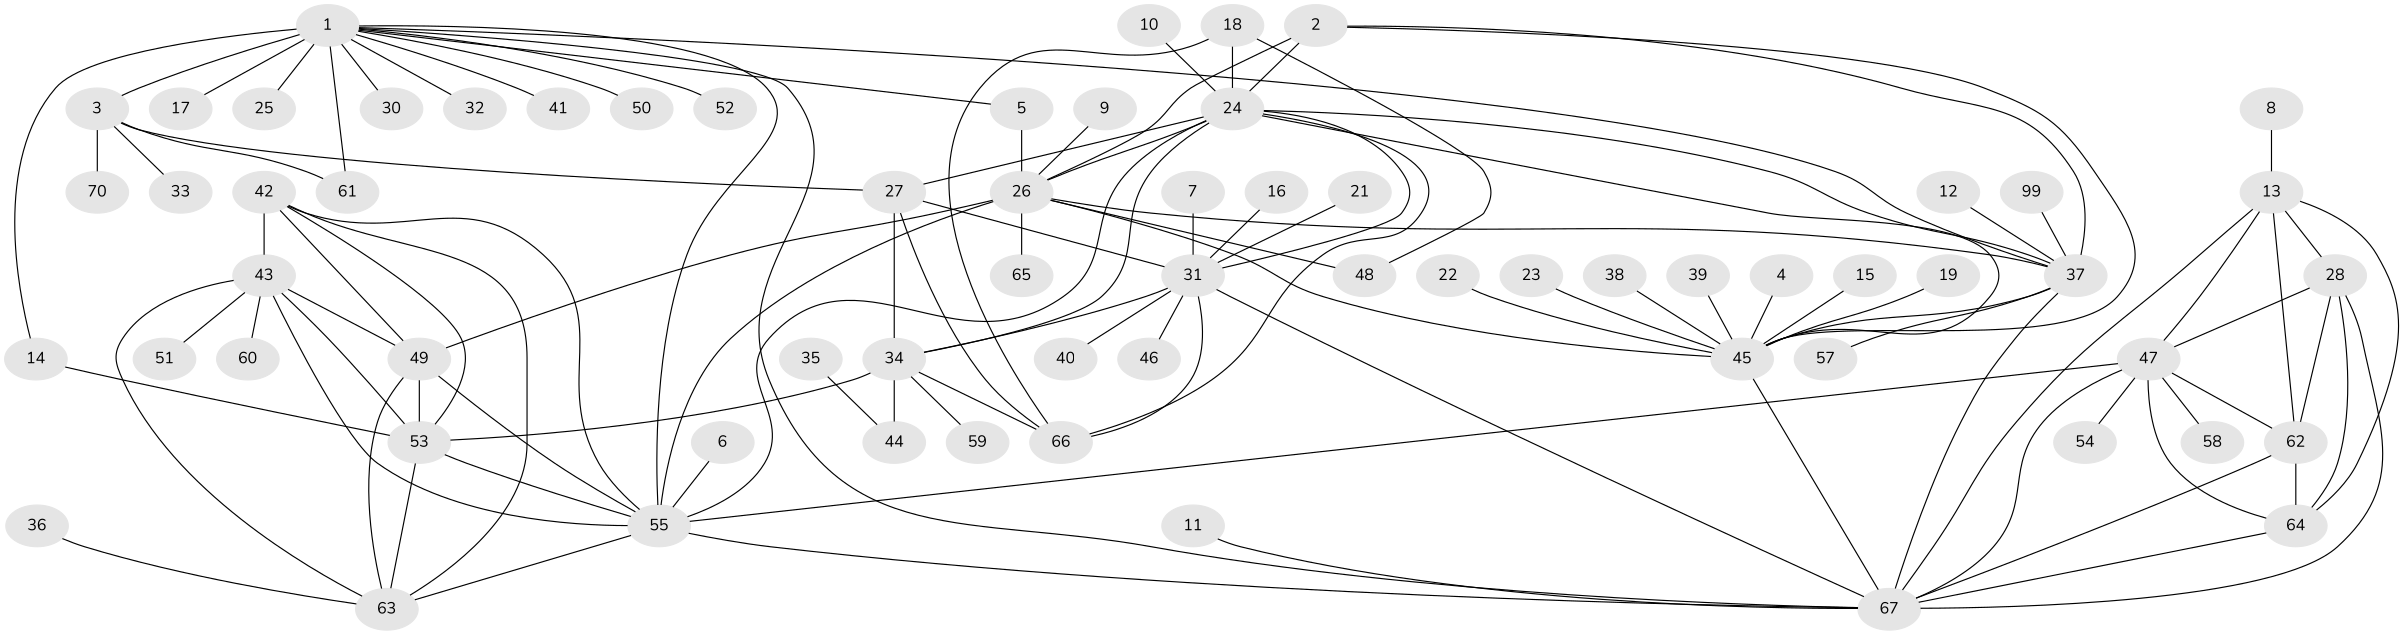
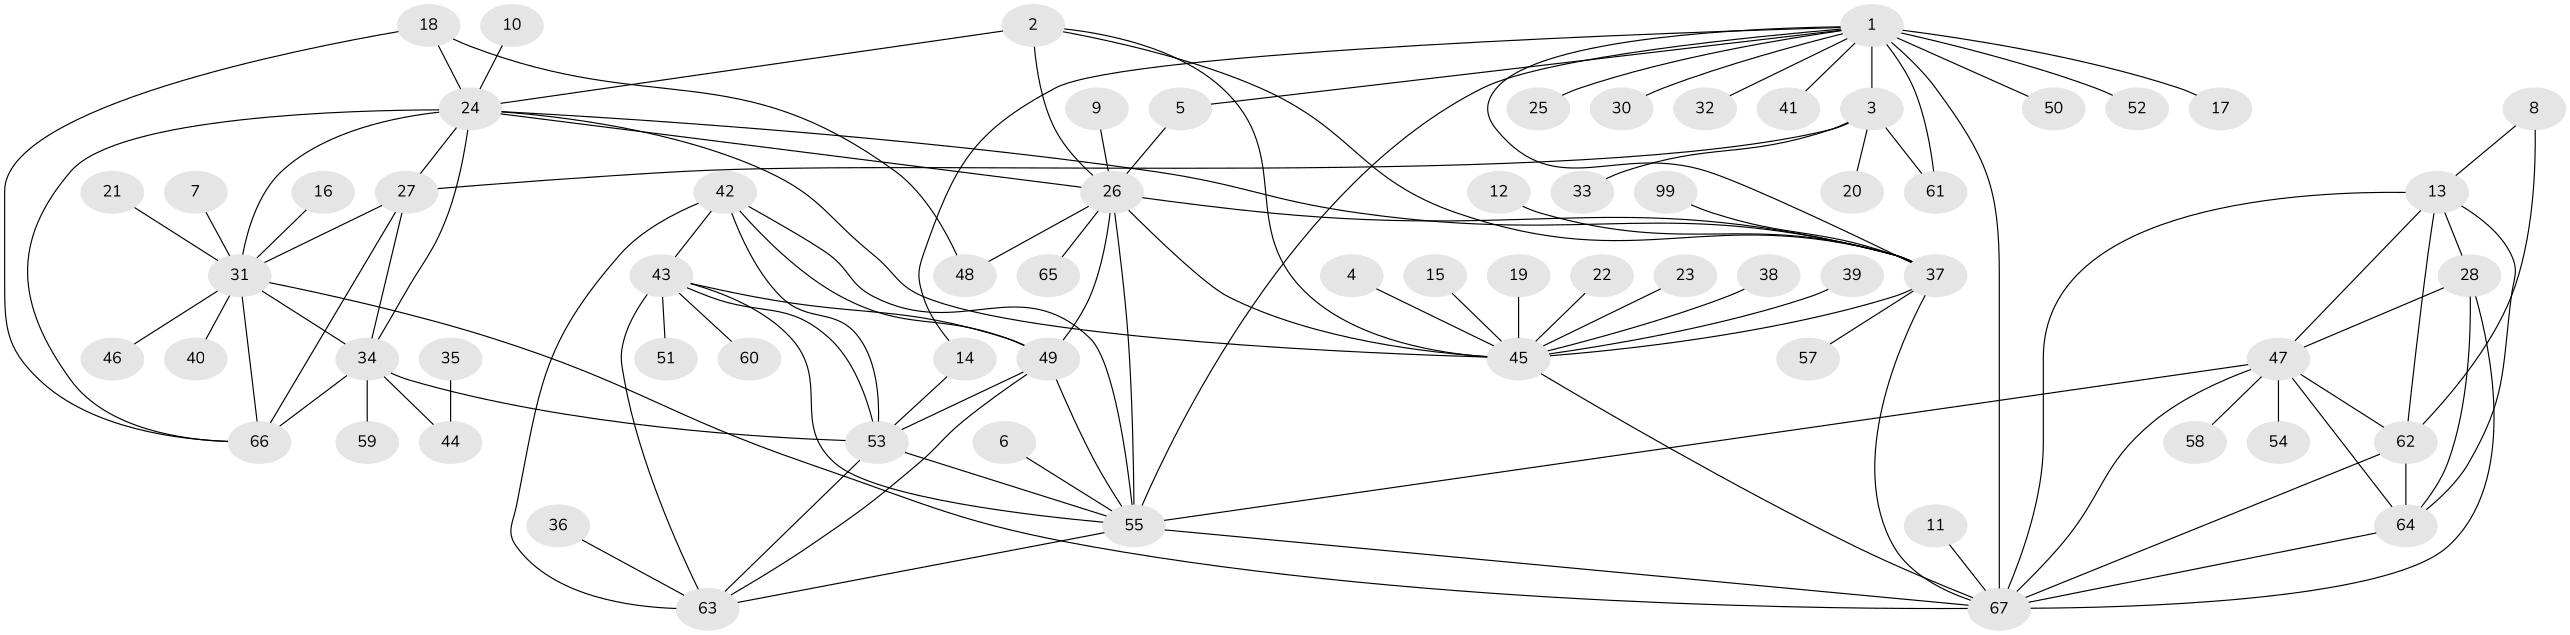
(97, 192) -> (1852, 192)
(919, 311) -> none
(2316, 359) -> (2523, 259)
